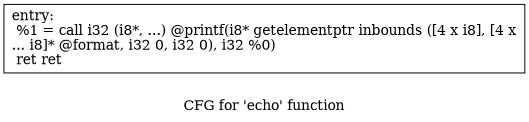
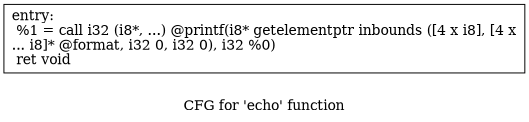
(37, 60) -> (42, 60)
